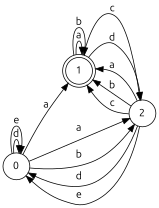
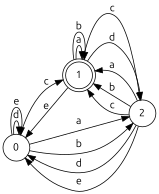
(46, 105) -> (46, 82)
none -> (49, 110)
